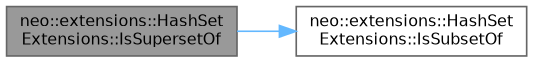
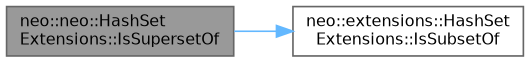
(122, 31) -> (120, 31)
